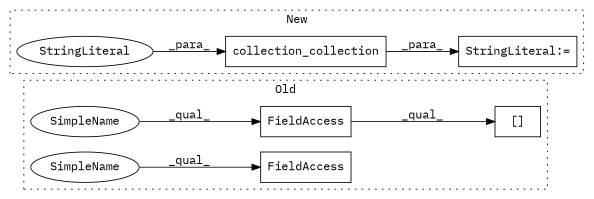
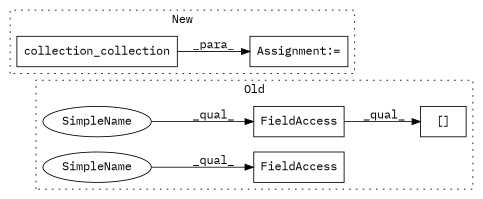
(85, 52) -> none
(518, 52) -> (299, 52)
